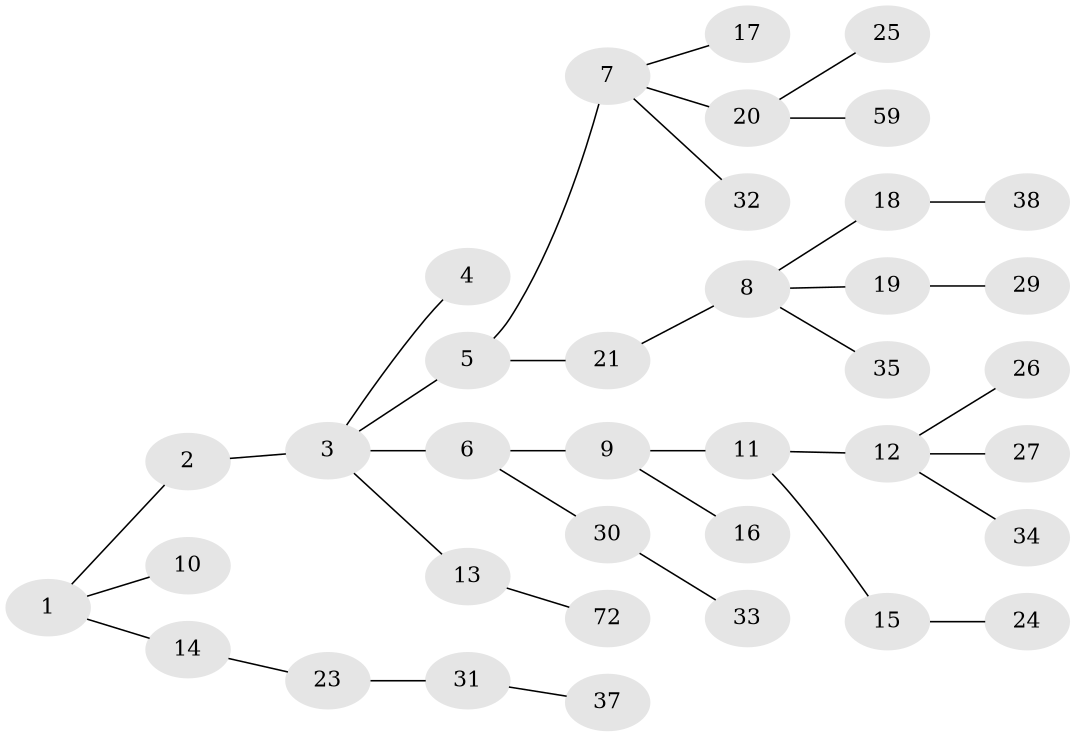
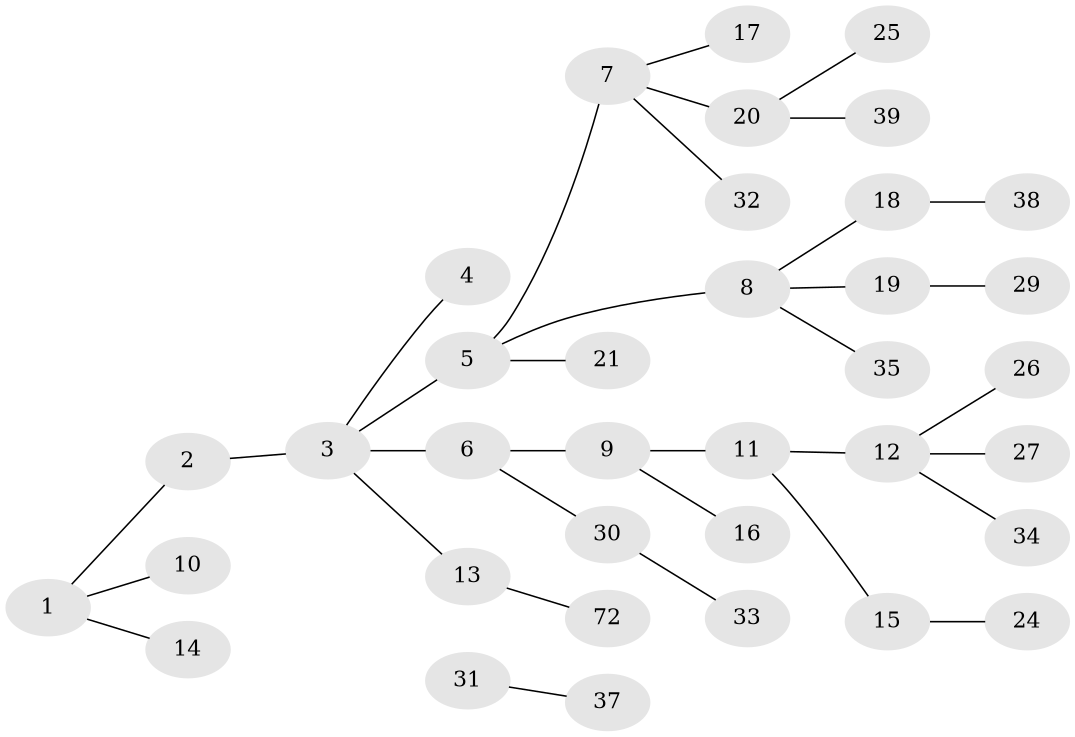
(887, 118) -> (887, 118)
(678, 325) -> (601, 310)
(328, 681) -> none
